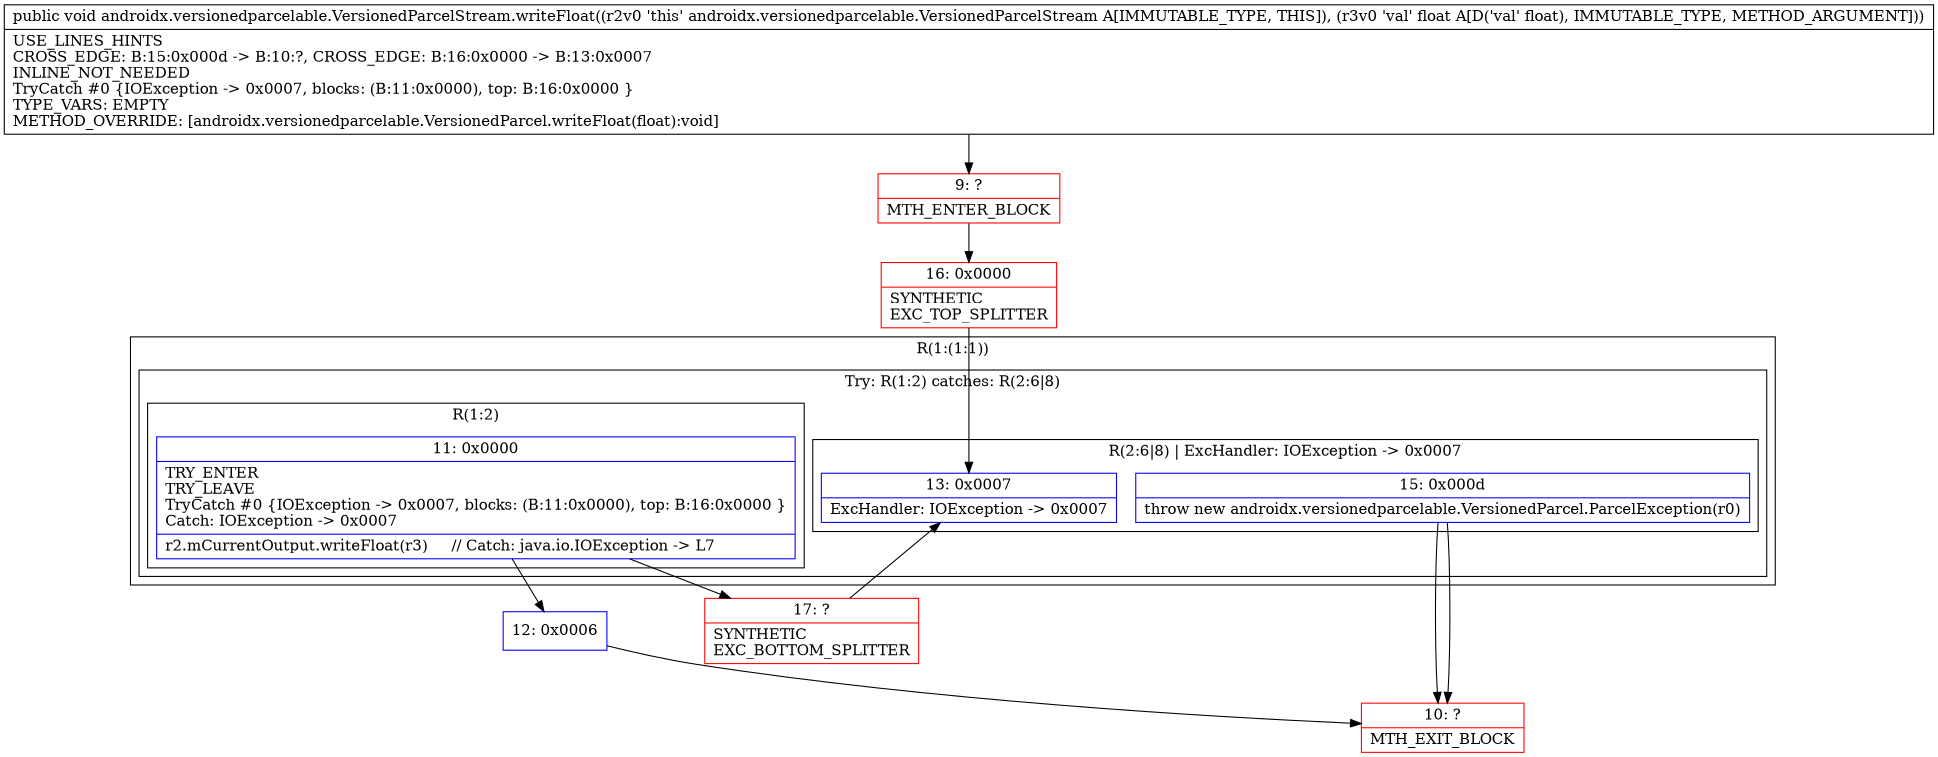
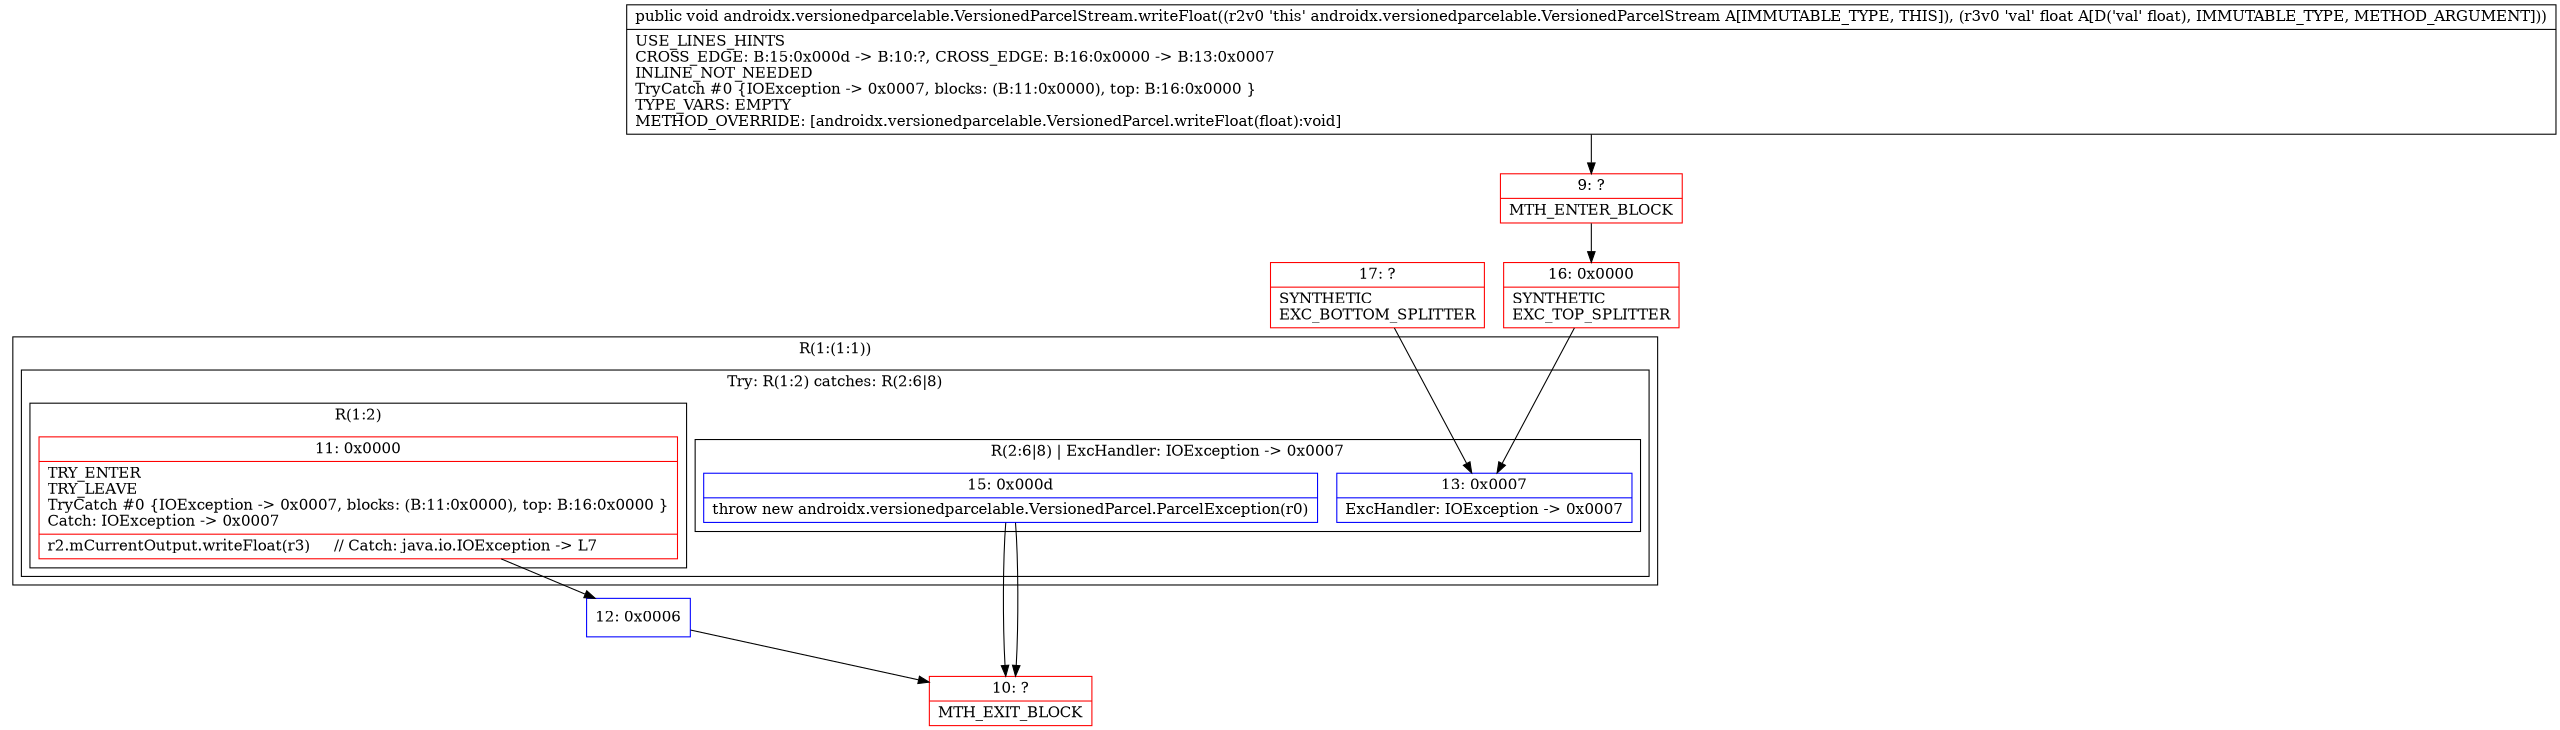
(476, 498) -> (358, 498)
(675, 577) -> none
